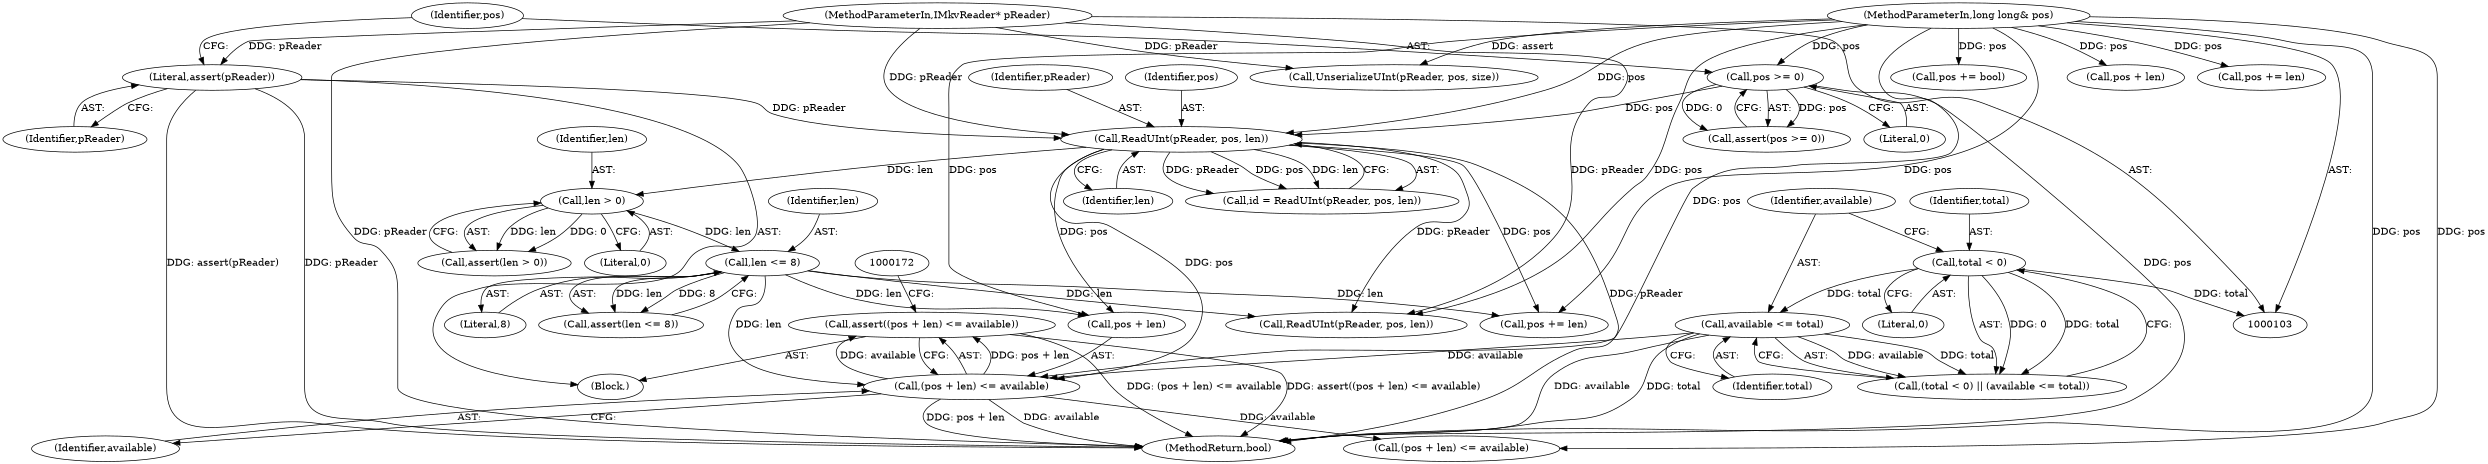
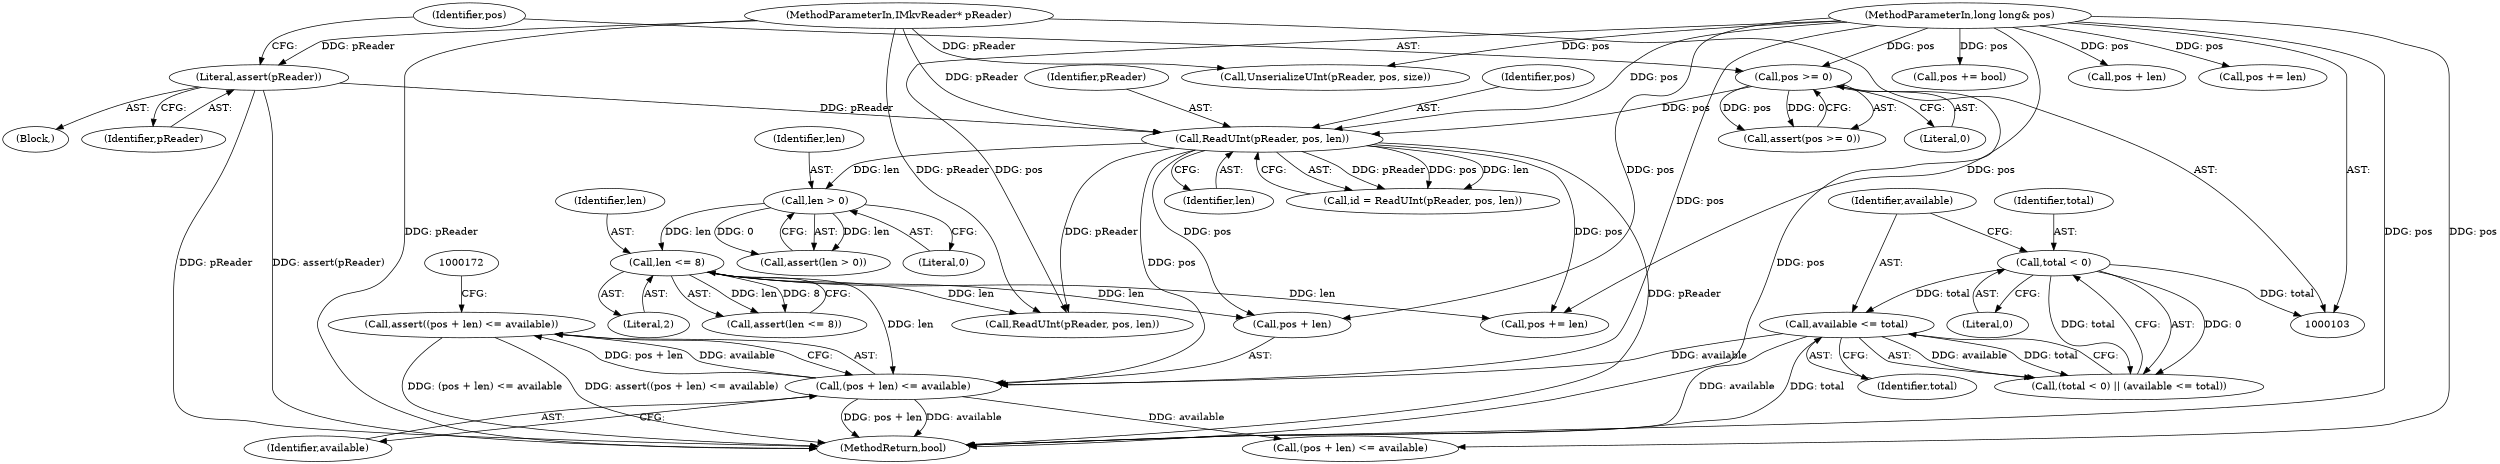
(1523, 47) -> (1586, 47)
(485, 325) -> (649, 325)
(756, 358) -> none
